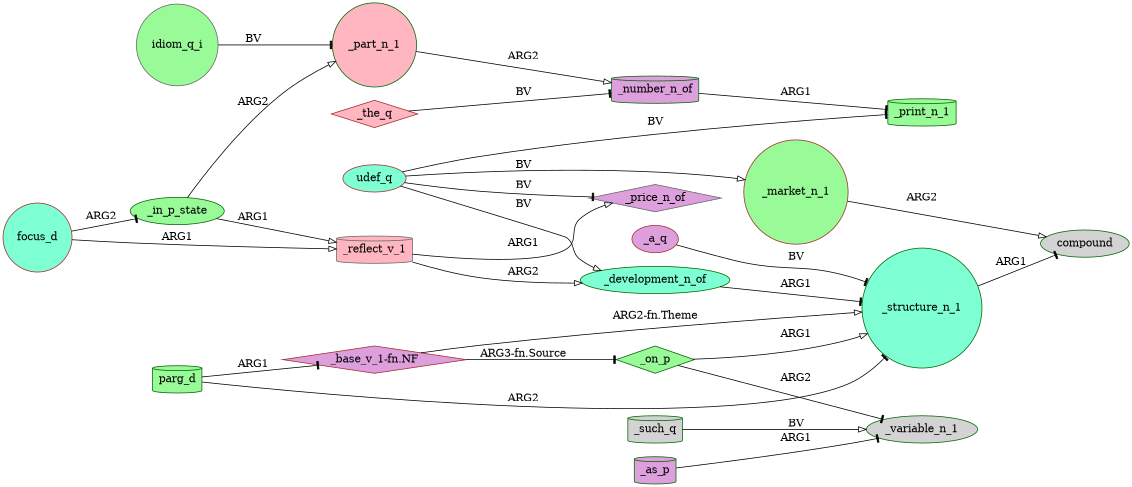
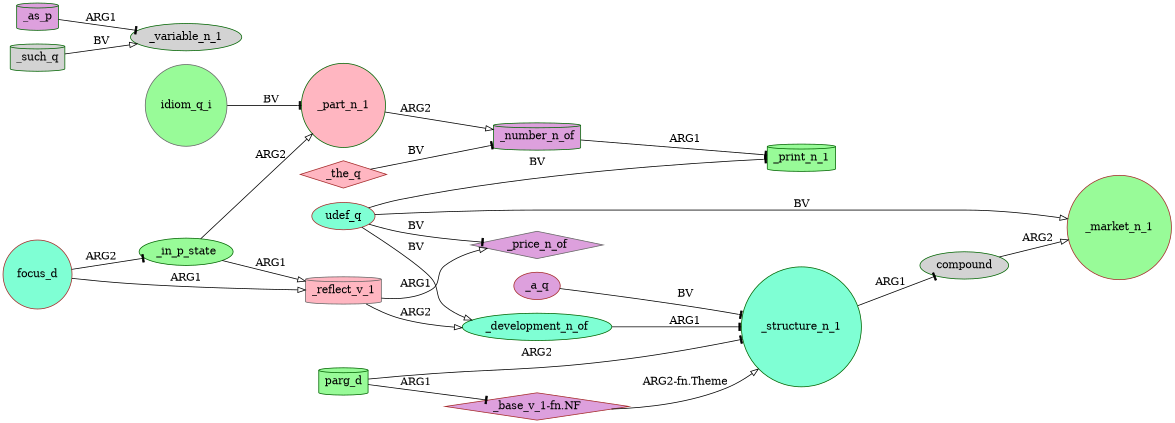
(943, 218) -> (1030, 249)
(655, 360) -> none
